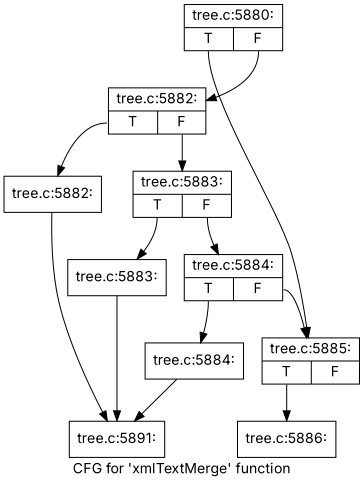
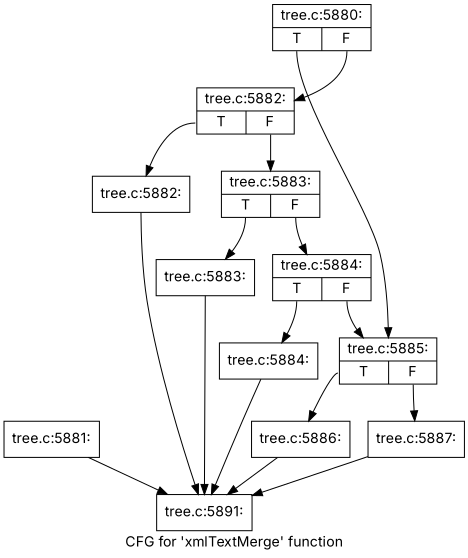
none -> (52, 439)
none -> (416, 439)
none -> (257, 473)
